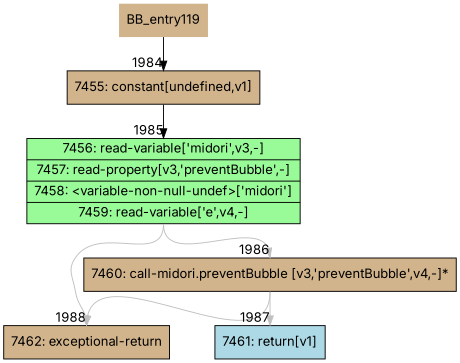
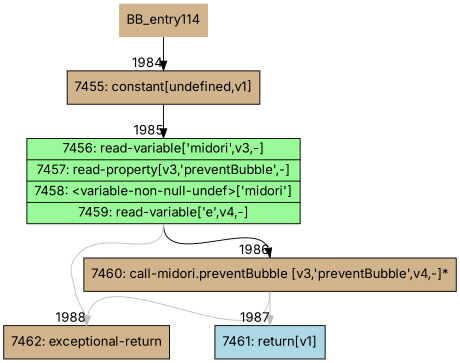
(164, 20) -> (164, 20)
(212, 242) -> (212, 242)
